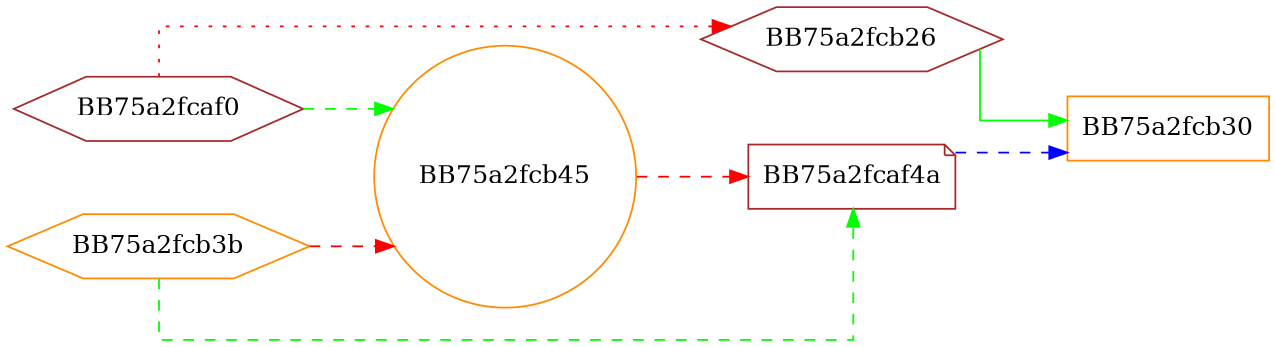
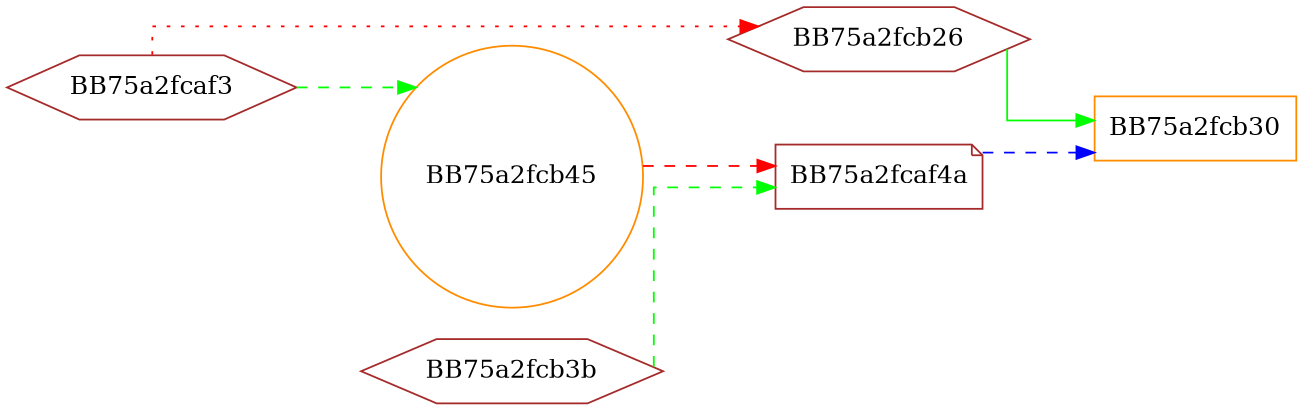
(158, 109) -> (152, 87)
(158, 246) -> (512, 371)
(343, 246) -> none
